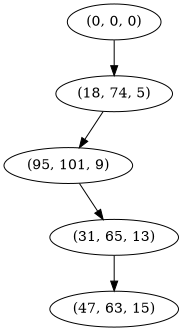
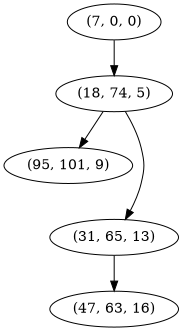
(114, 22) -> (114, 22)
(89, 197) -> (144, 160)
(114, 309) -> (114, 309)
